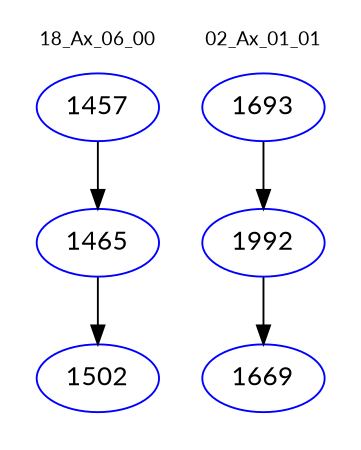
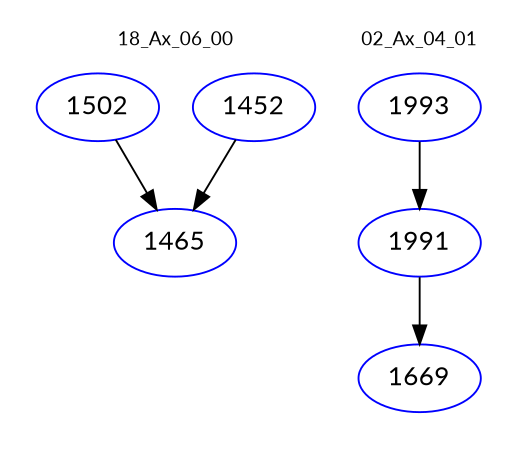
(263, 40) -> (420, 40)
(98, 107) -> (254, 107)
(263, 107) -> (420, 107)
(263, 243) -> (420, 243)
(98, 301) -> (131, 166)
